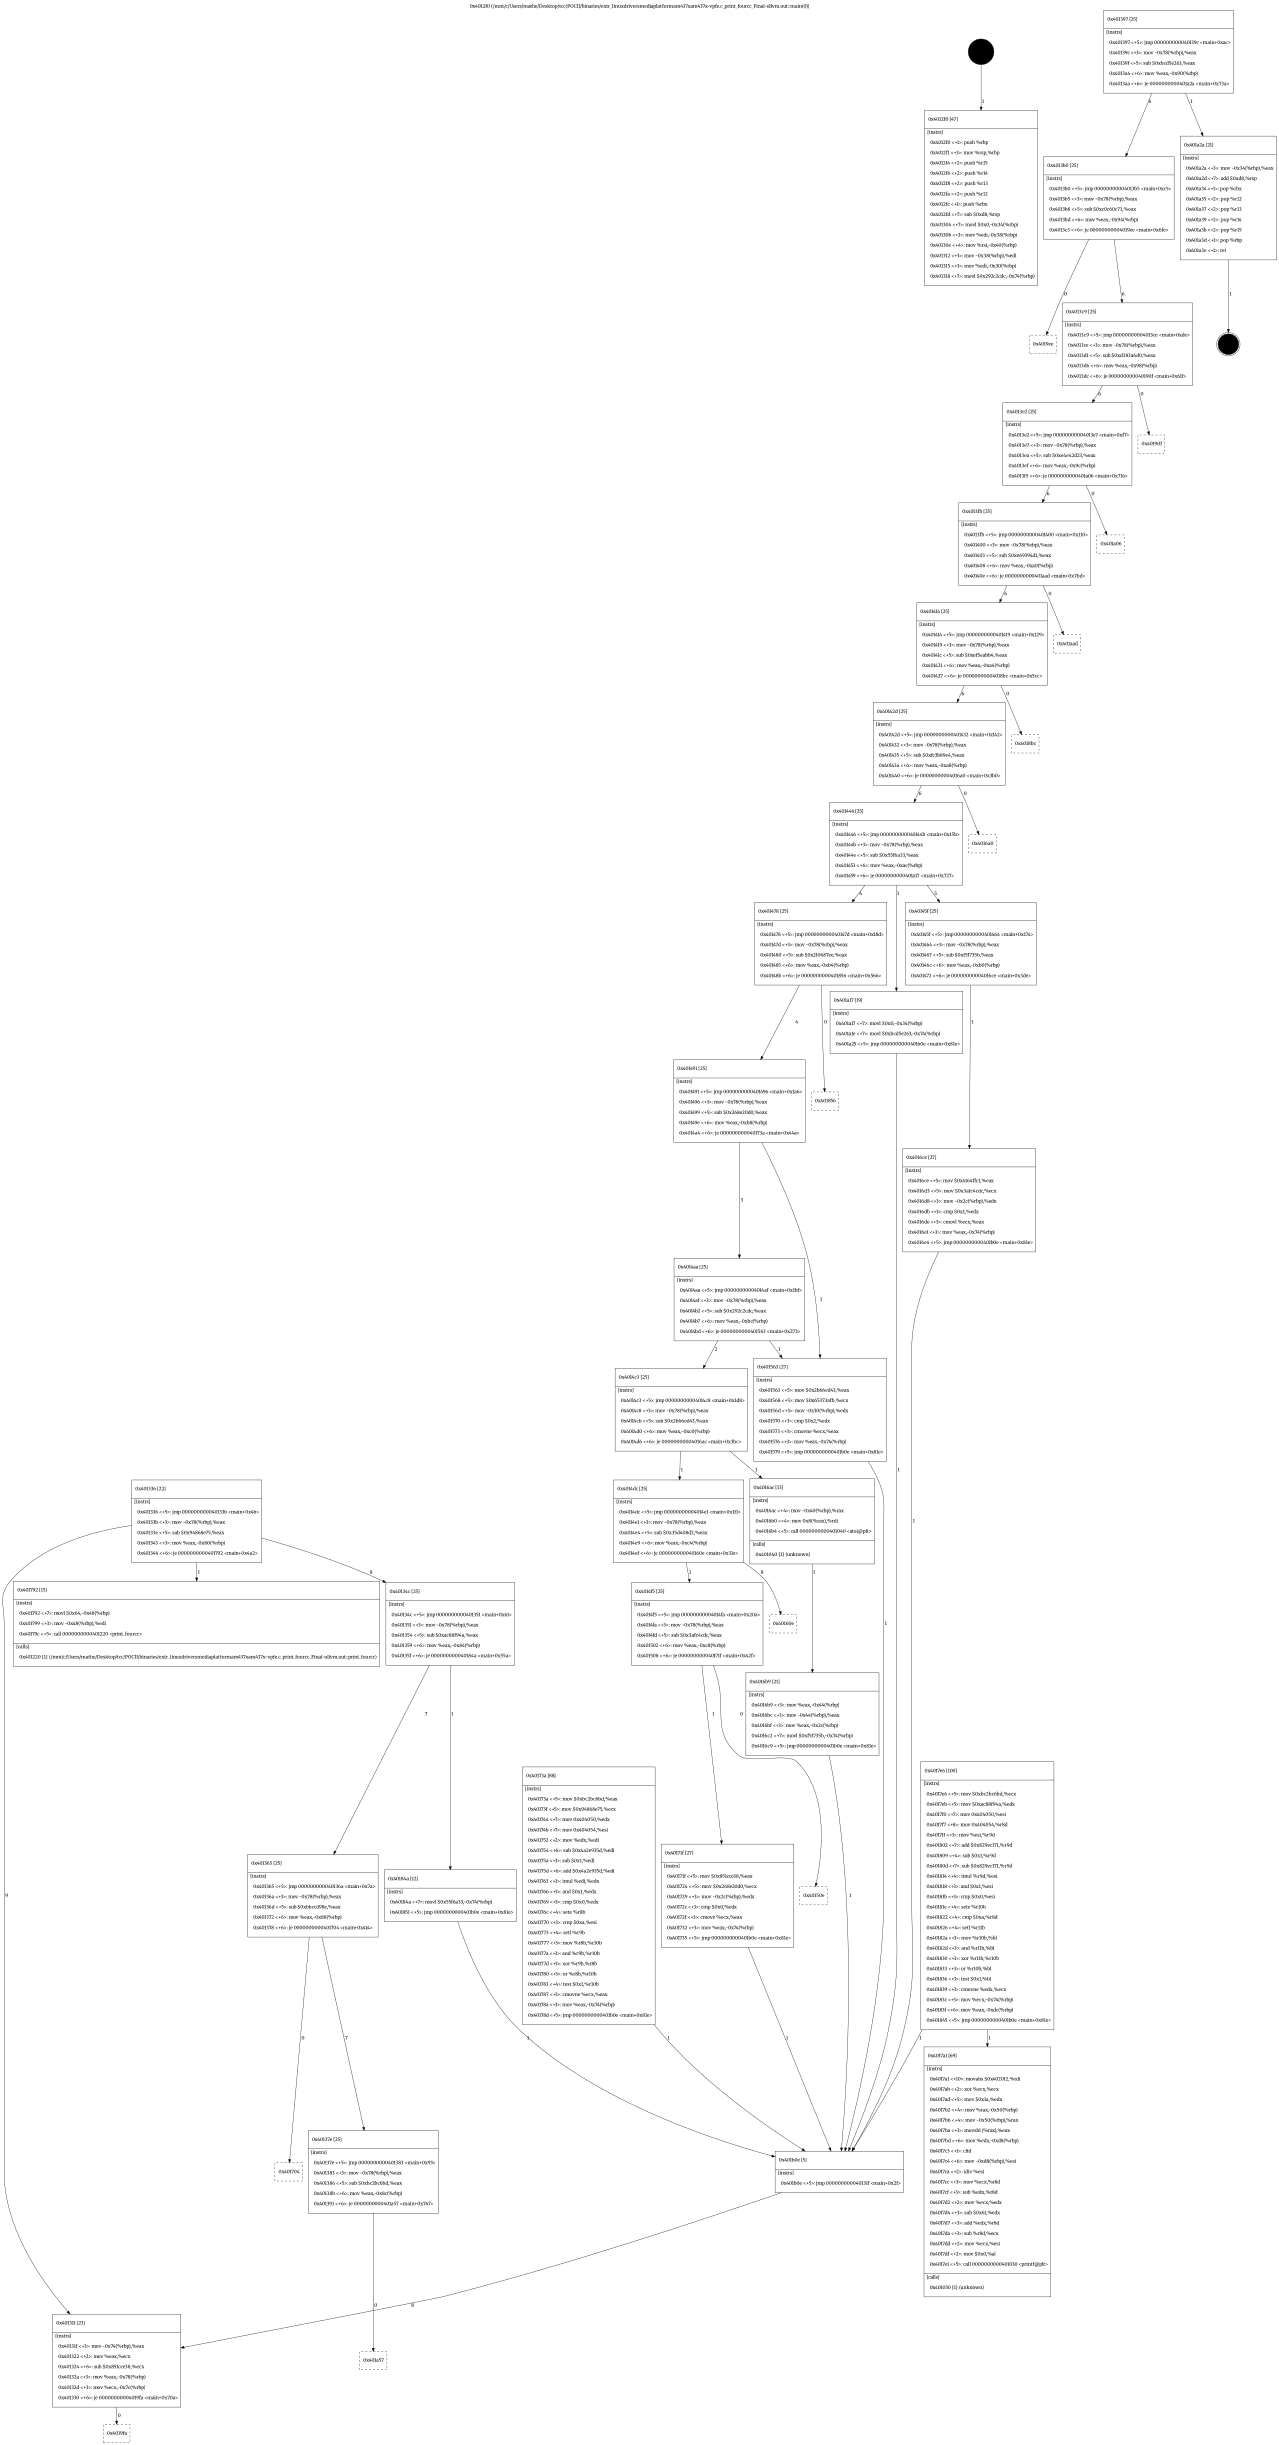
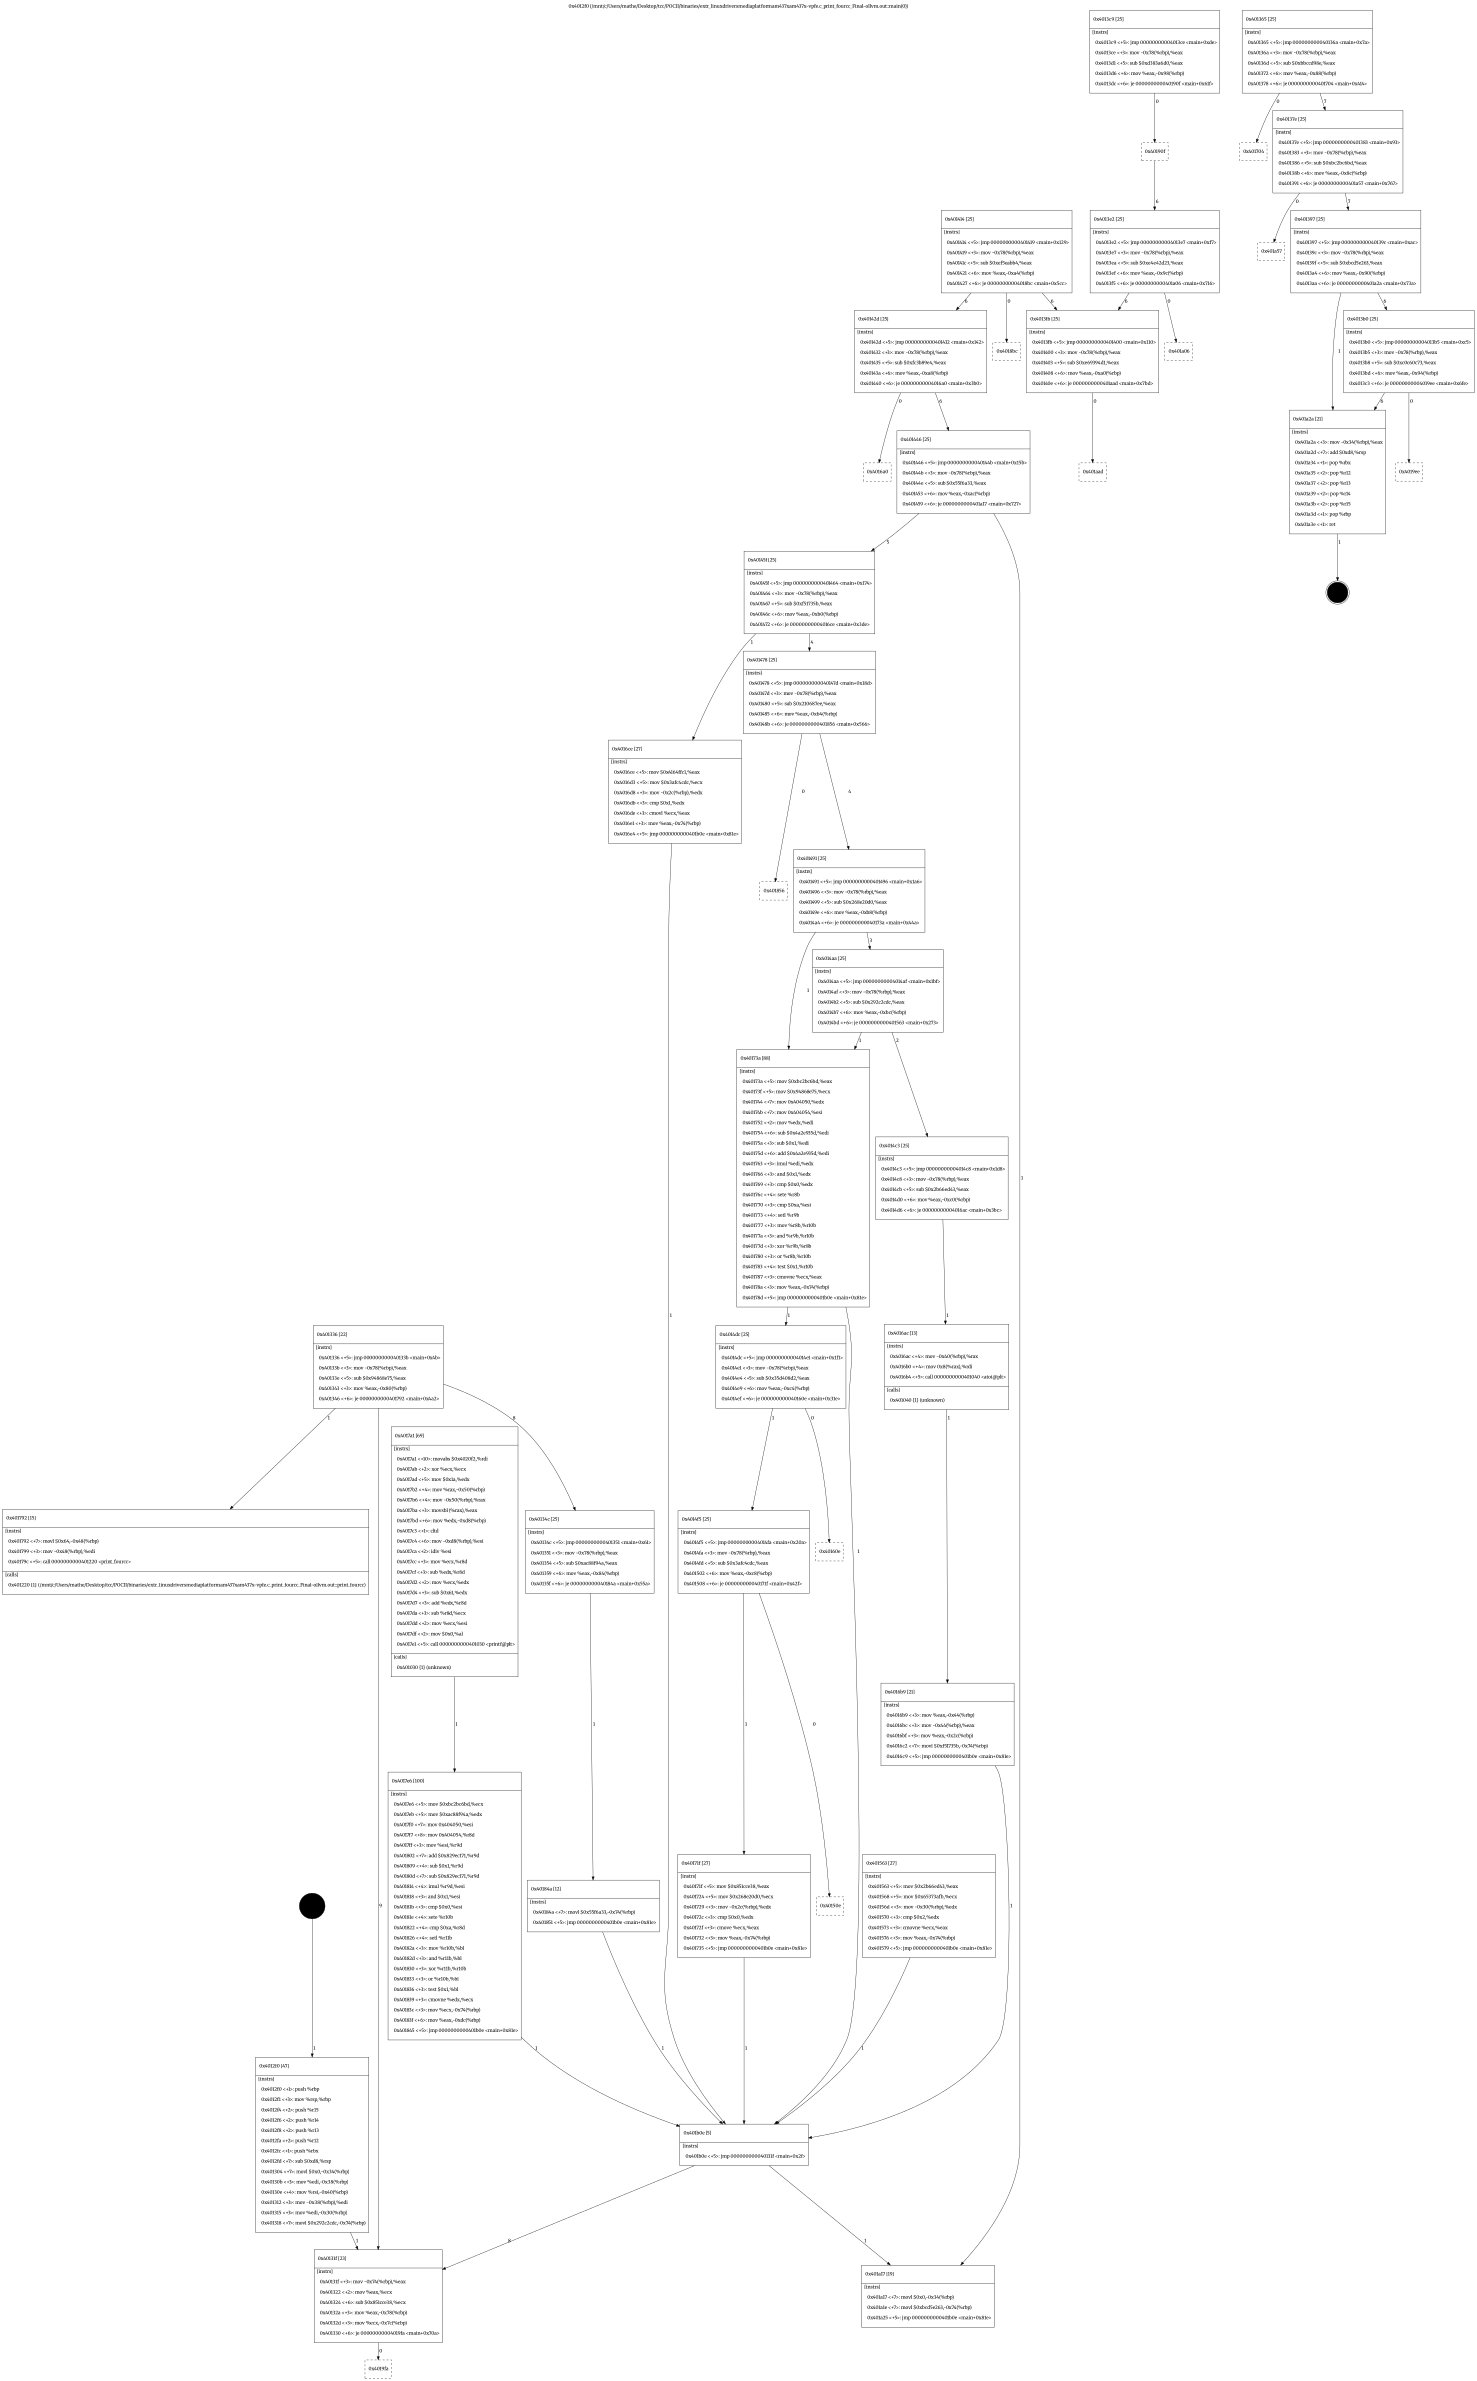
none -> (1347, 200)
(1118, 269) -> (1380, 400)
(1098, 393) -> (1155, 184)
(1004, 593) -> (1049, 300)
(859, 892) -> (809, 641)
(804, 1245) -> (795, 987)
(775, 1348) -> (859, 1039)
(680, 1464) -> (787, 1315)
(762, 1573) -> (812, 1418)
(896, 1604) -> (828, 2214)
(382, 1758) -> none
(987, 2037) -> (455, 1723)
none -> (354, 2240)
